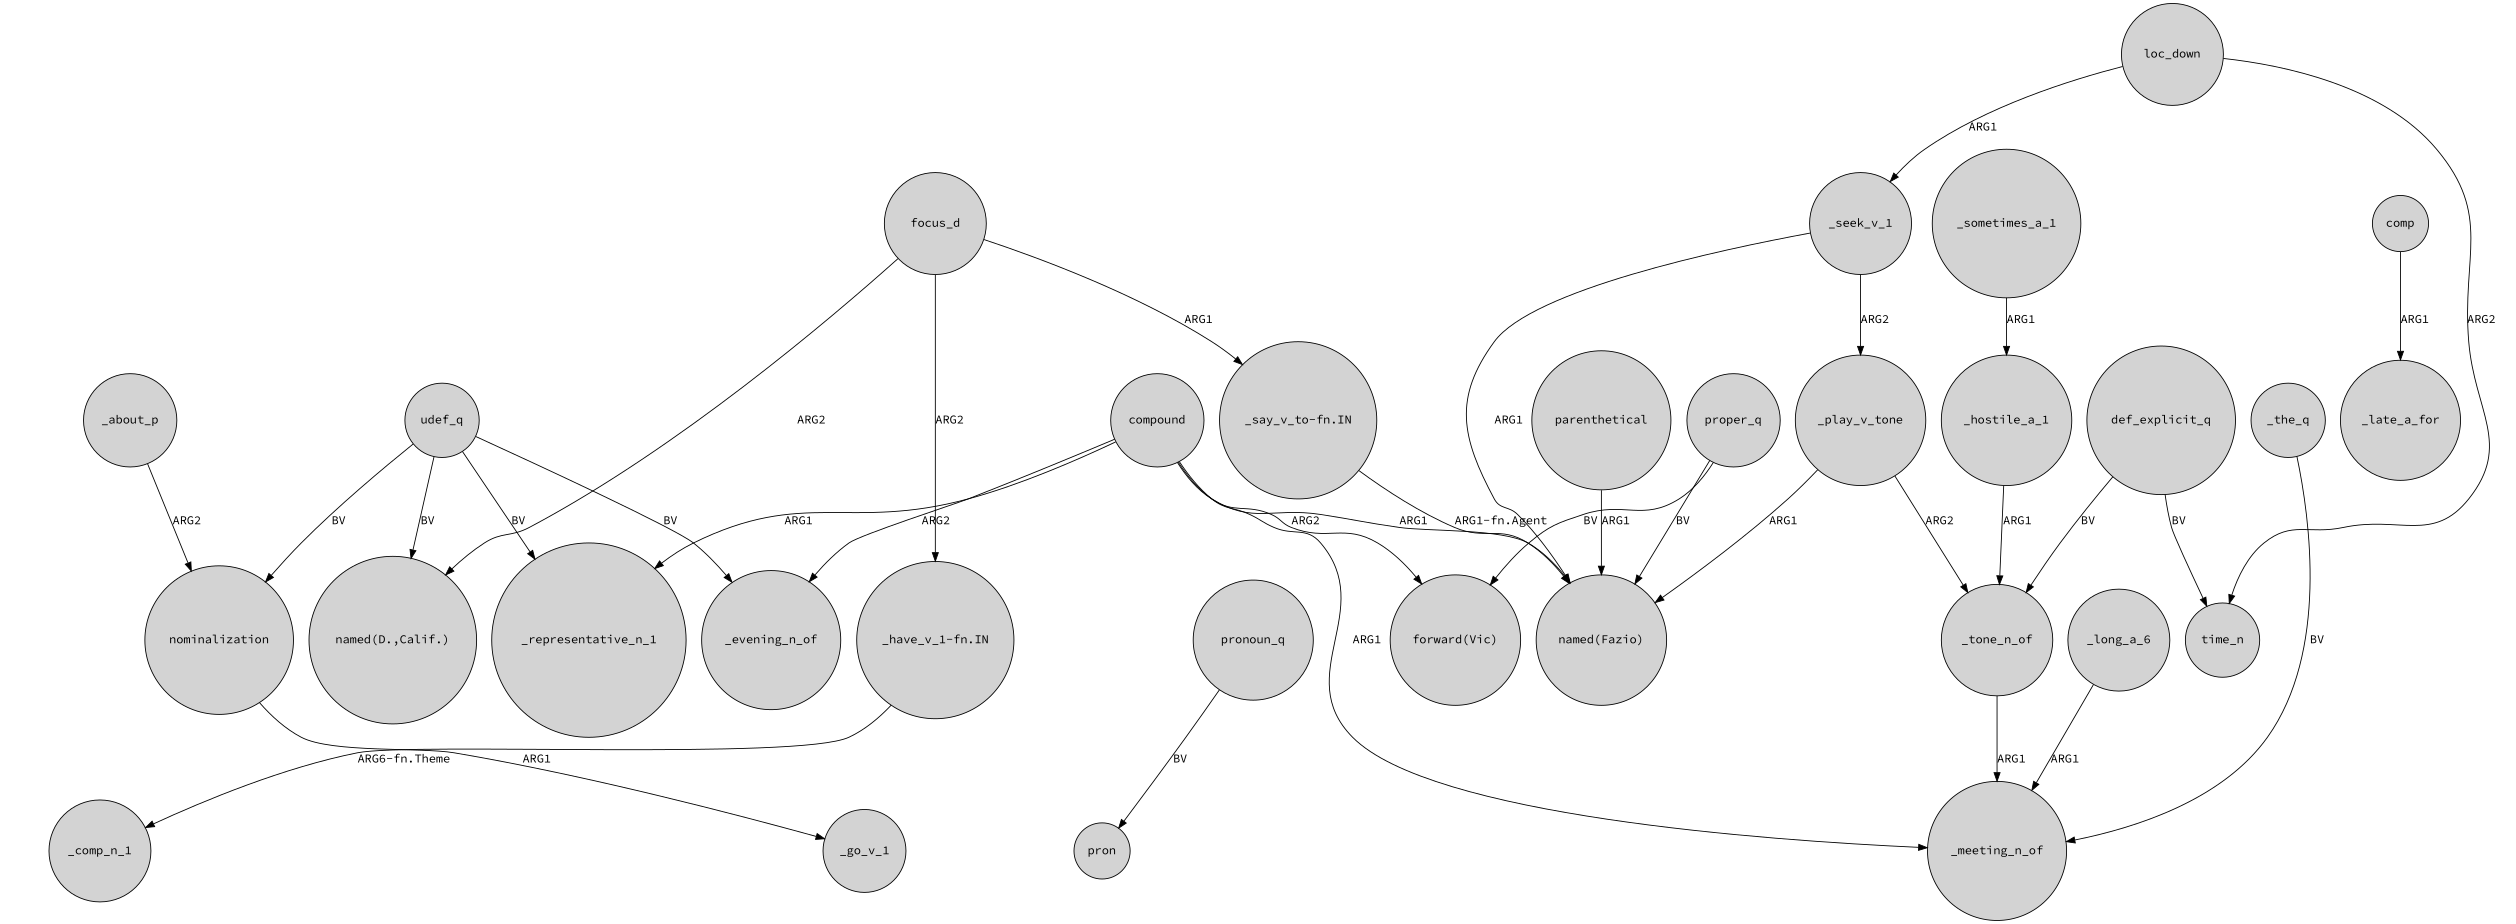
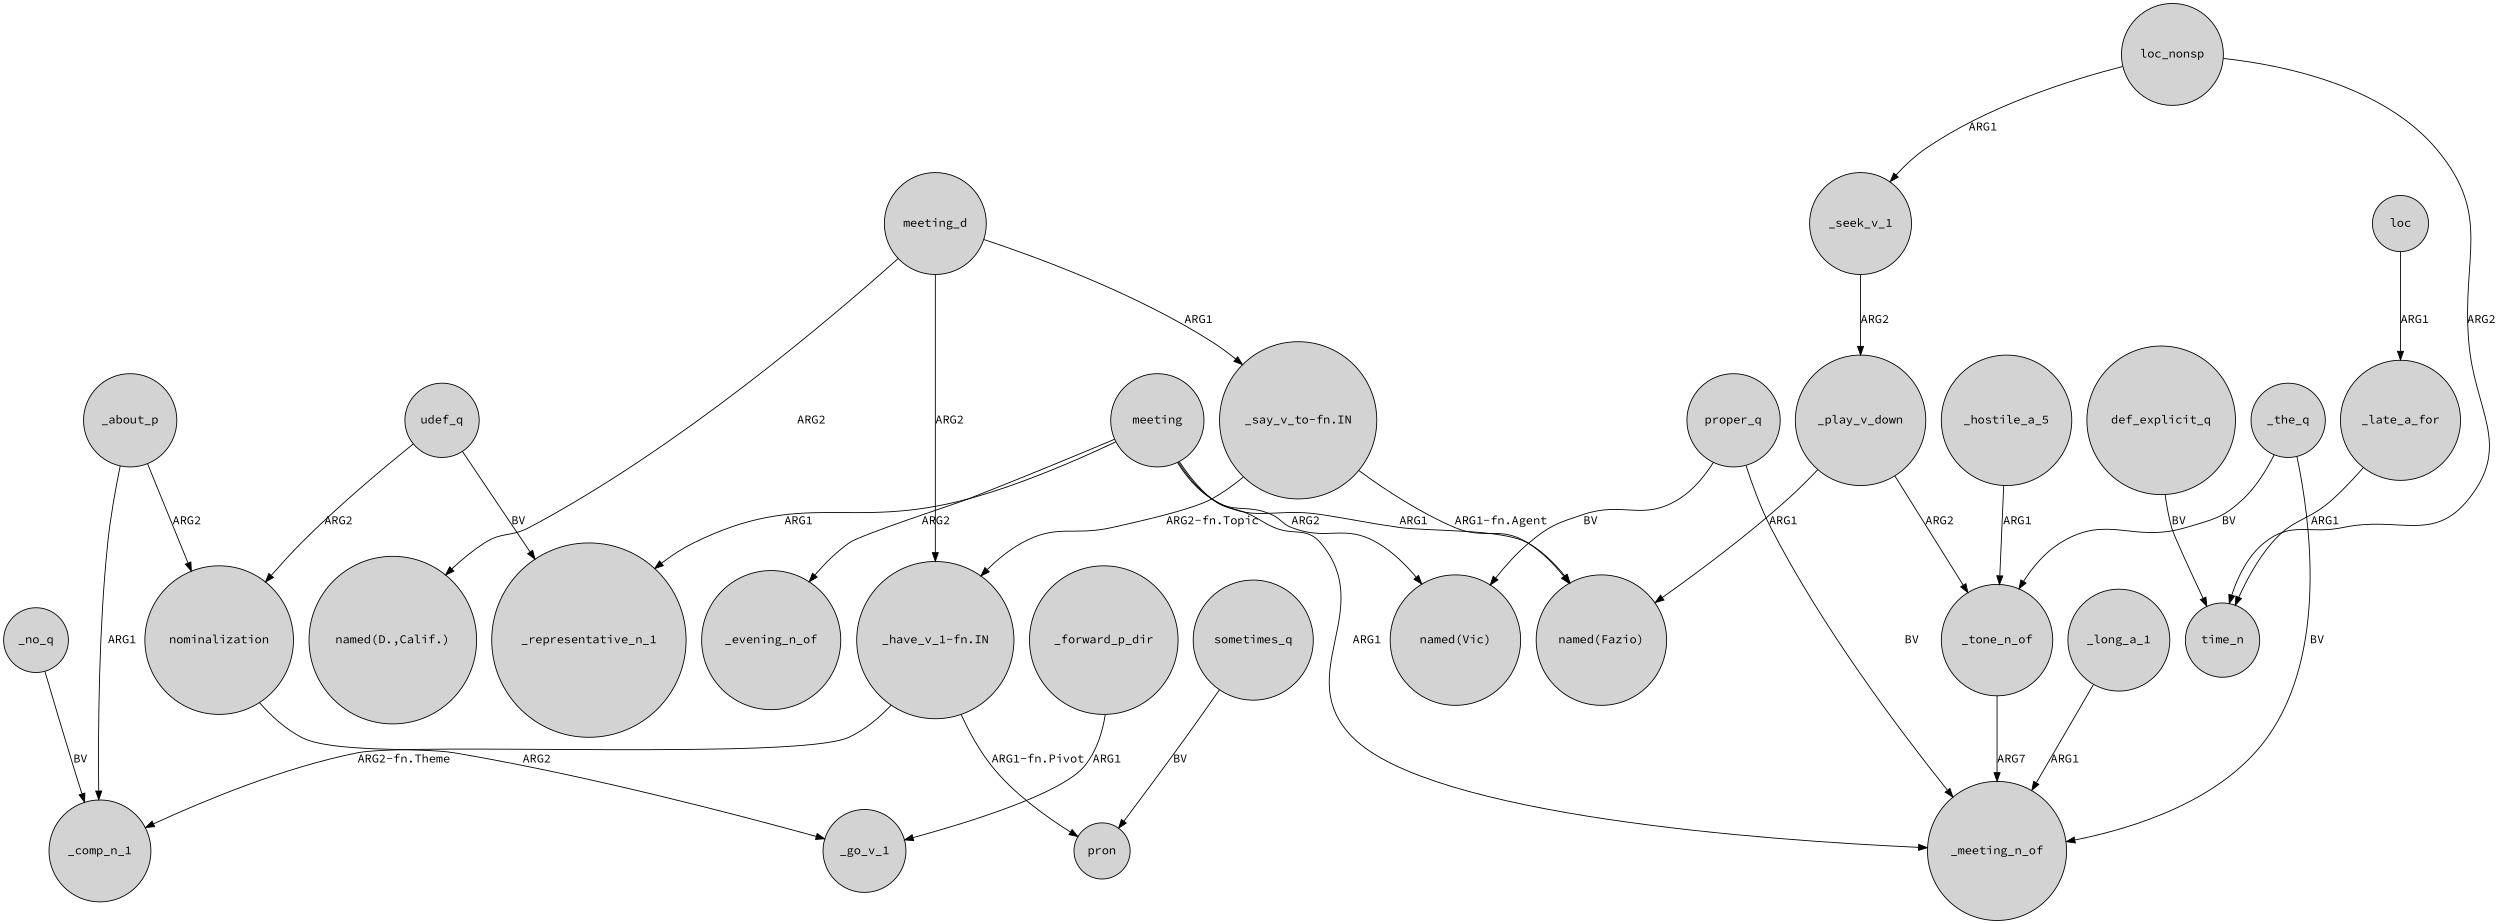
(2172, 54) -> (2172, 54)
(935, 224) -> (935, 224)
(2007, 224) -> none
(2400, 224) -> (2400, 224)
(1518, 321) -> none
(1157, 420) -> (1157, 420)
(1601, 420) -> none
(1861, 420) -> (1861, 420)
(2007, 420) -> (2007, 420)
(606, 498) -> none
(424, 503) -> none
(1675, 518) -> (1834, 635)
(339, 521) -> (339, 521)
none -> (2293, 525)
none -> (1115, 527)
(2070, 530) -> (2155, 532)
none -> (102, 628)
none -> (36, 640)
none -> (1104, 640)
(1253, 640) -> (1253, 640)
(1455, 640) -> (1455, 640)
(2119, 640) -> (2119, 640)
(404, 759) -> (404, 759)
(537, 759) -> (537, 759)
(2012, 759) -> (2012, 759)
none -> (1006, 782)
